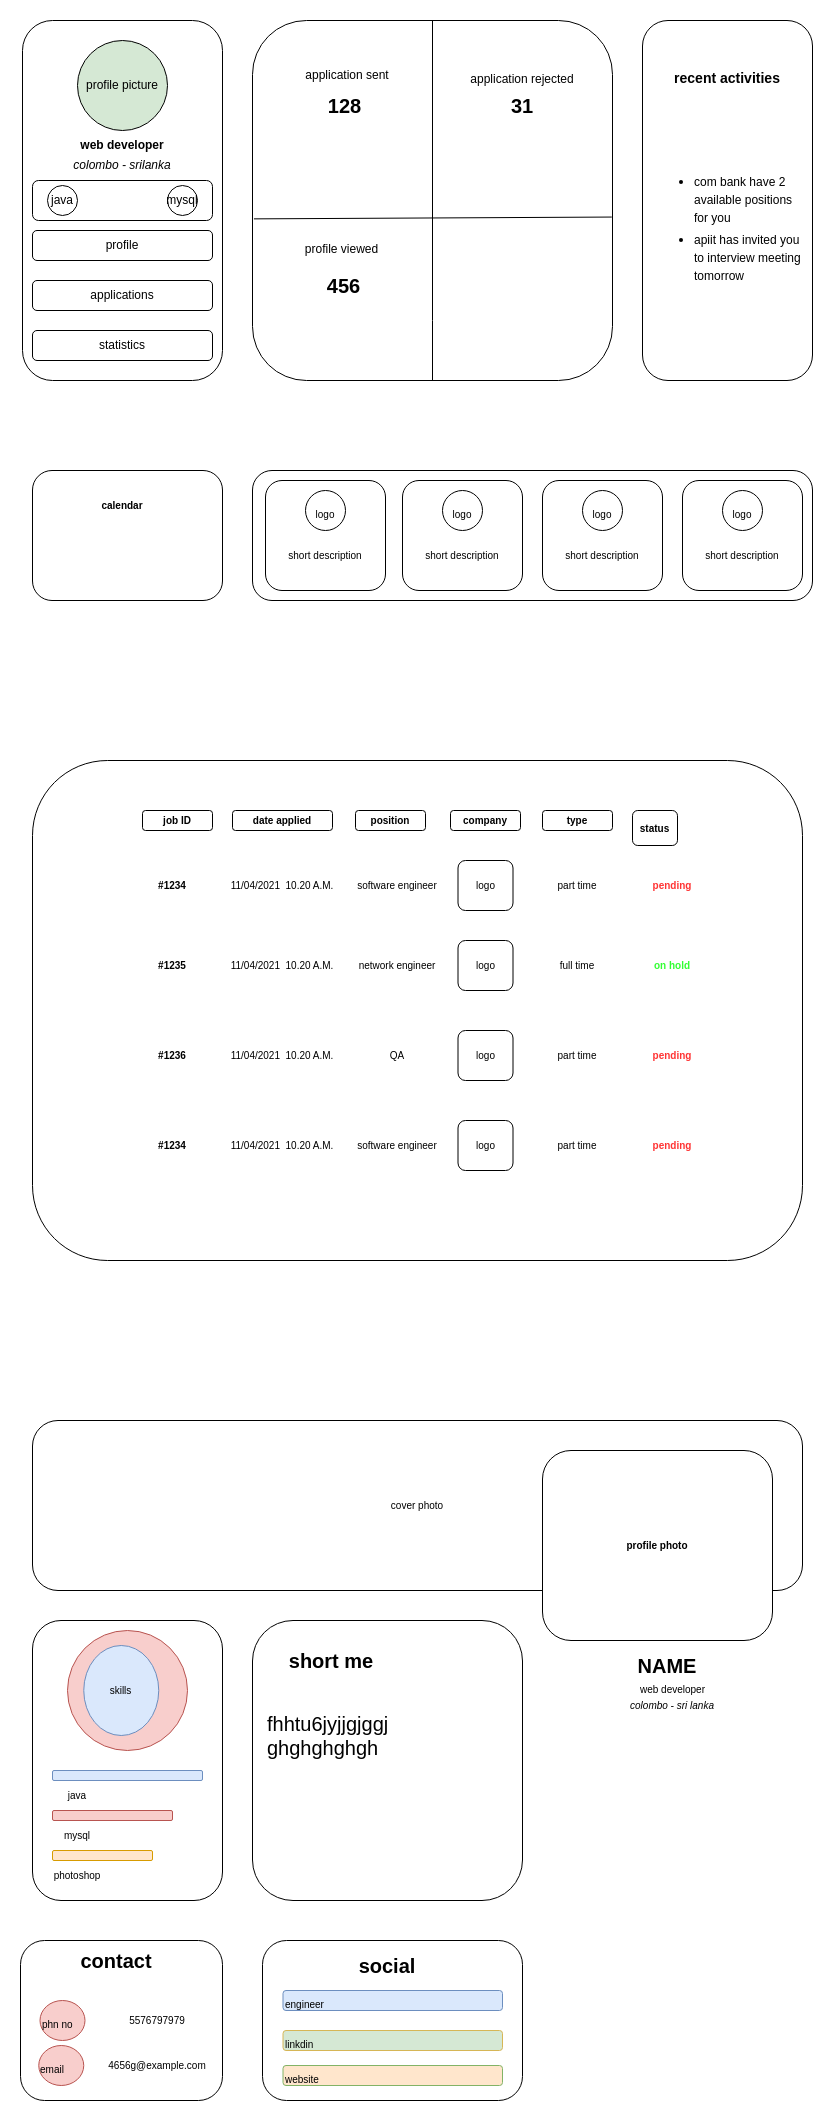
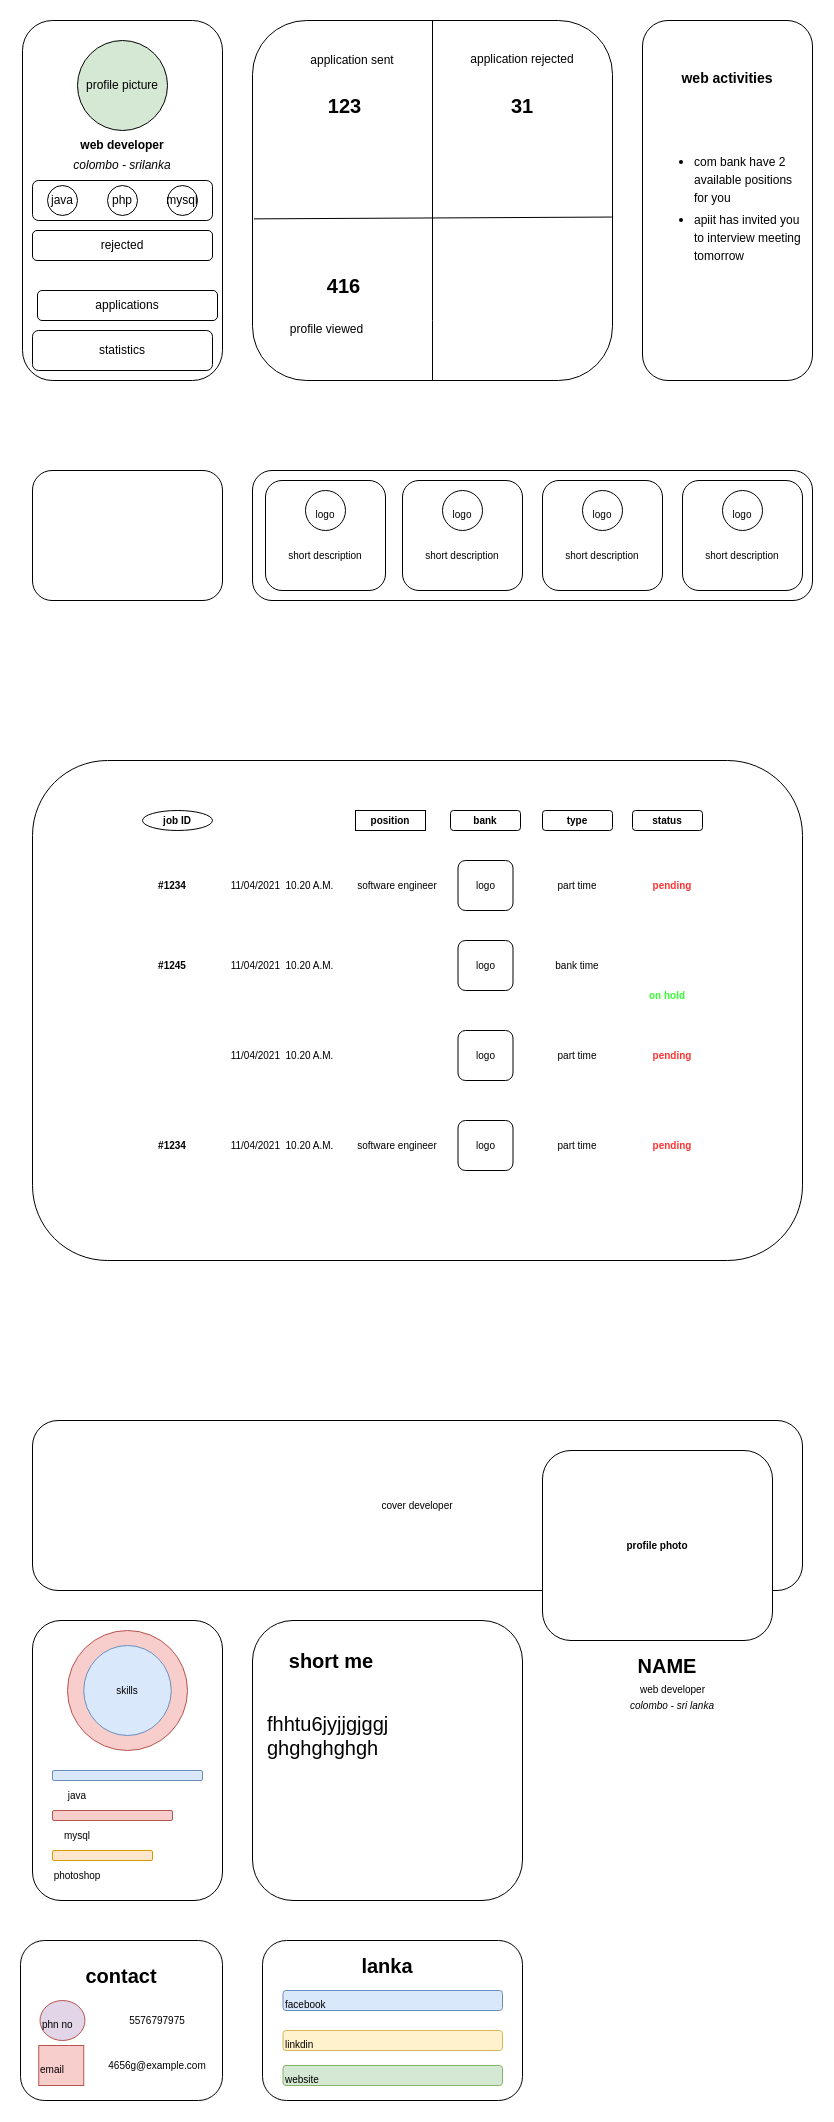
(348, 76) -> (353, 61)
(523, 76) -> (523, 56)
(728, 76) -> (728, 76)
(345, 106) -> (345, 106)
none -> (123, 201)
(728, 228) -> (728, 208)
(123, 246) -> (123, 246)
(342, 246) -> (327, 326)
(344, 286) -> (344, 286)
(123, 296) -> (128, 306)
(123, 346) -> (123, 351)
(123, 506) -> none
(178, 821) -> (178, 821)
(283, 821) -> none
(391, 821) -> (391, 821)
(486, 821) -> (486, 821)
(655, 828) -> (668, 821)
(173, 966) -> (173, 966)
(398, 966) -> none
(578, 966) -> (578, 966)
(673, 966) -> (668, 996)
(173, 1056) -> none
(398, 1056) -> none
(418, 1506) -> (418, 1506)
(121, 1691) -> (128, 1691)
(117, 1961) -> (122, 1976)
(388, 1966) -> (388, 1966)
(328, 2001) -> (330, 2001)
(63, 2021) -> (63, 2021)
(158, 2021) -> (158, 2021)
(393, 2041) -> (393, 2041)
(61, 2066) -> (61, 2066)
(393, 2076) -> (393, 2076)
